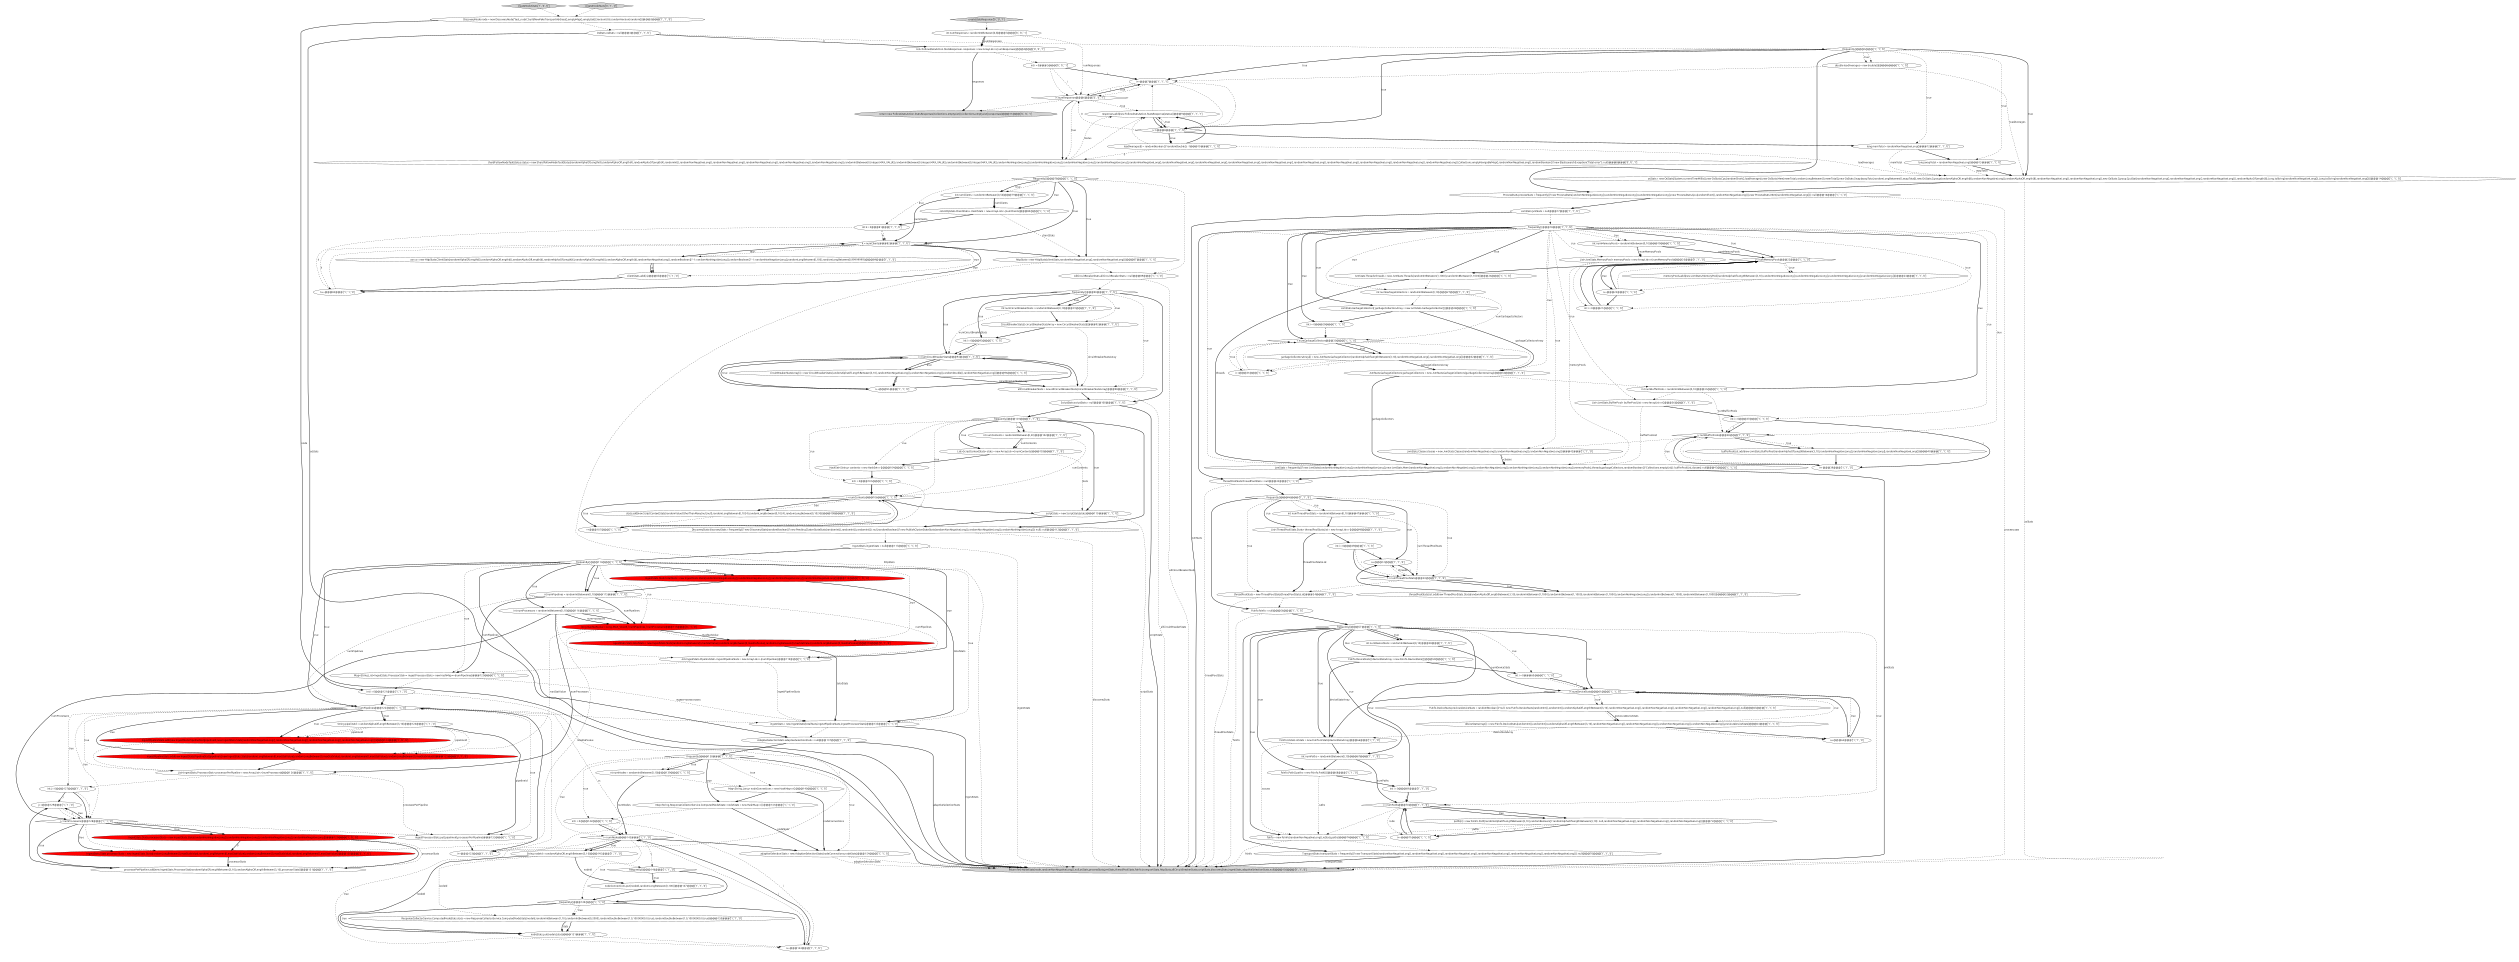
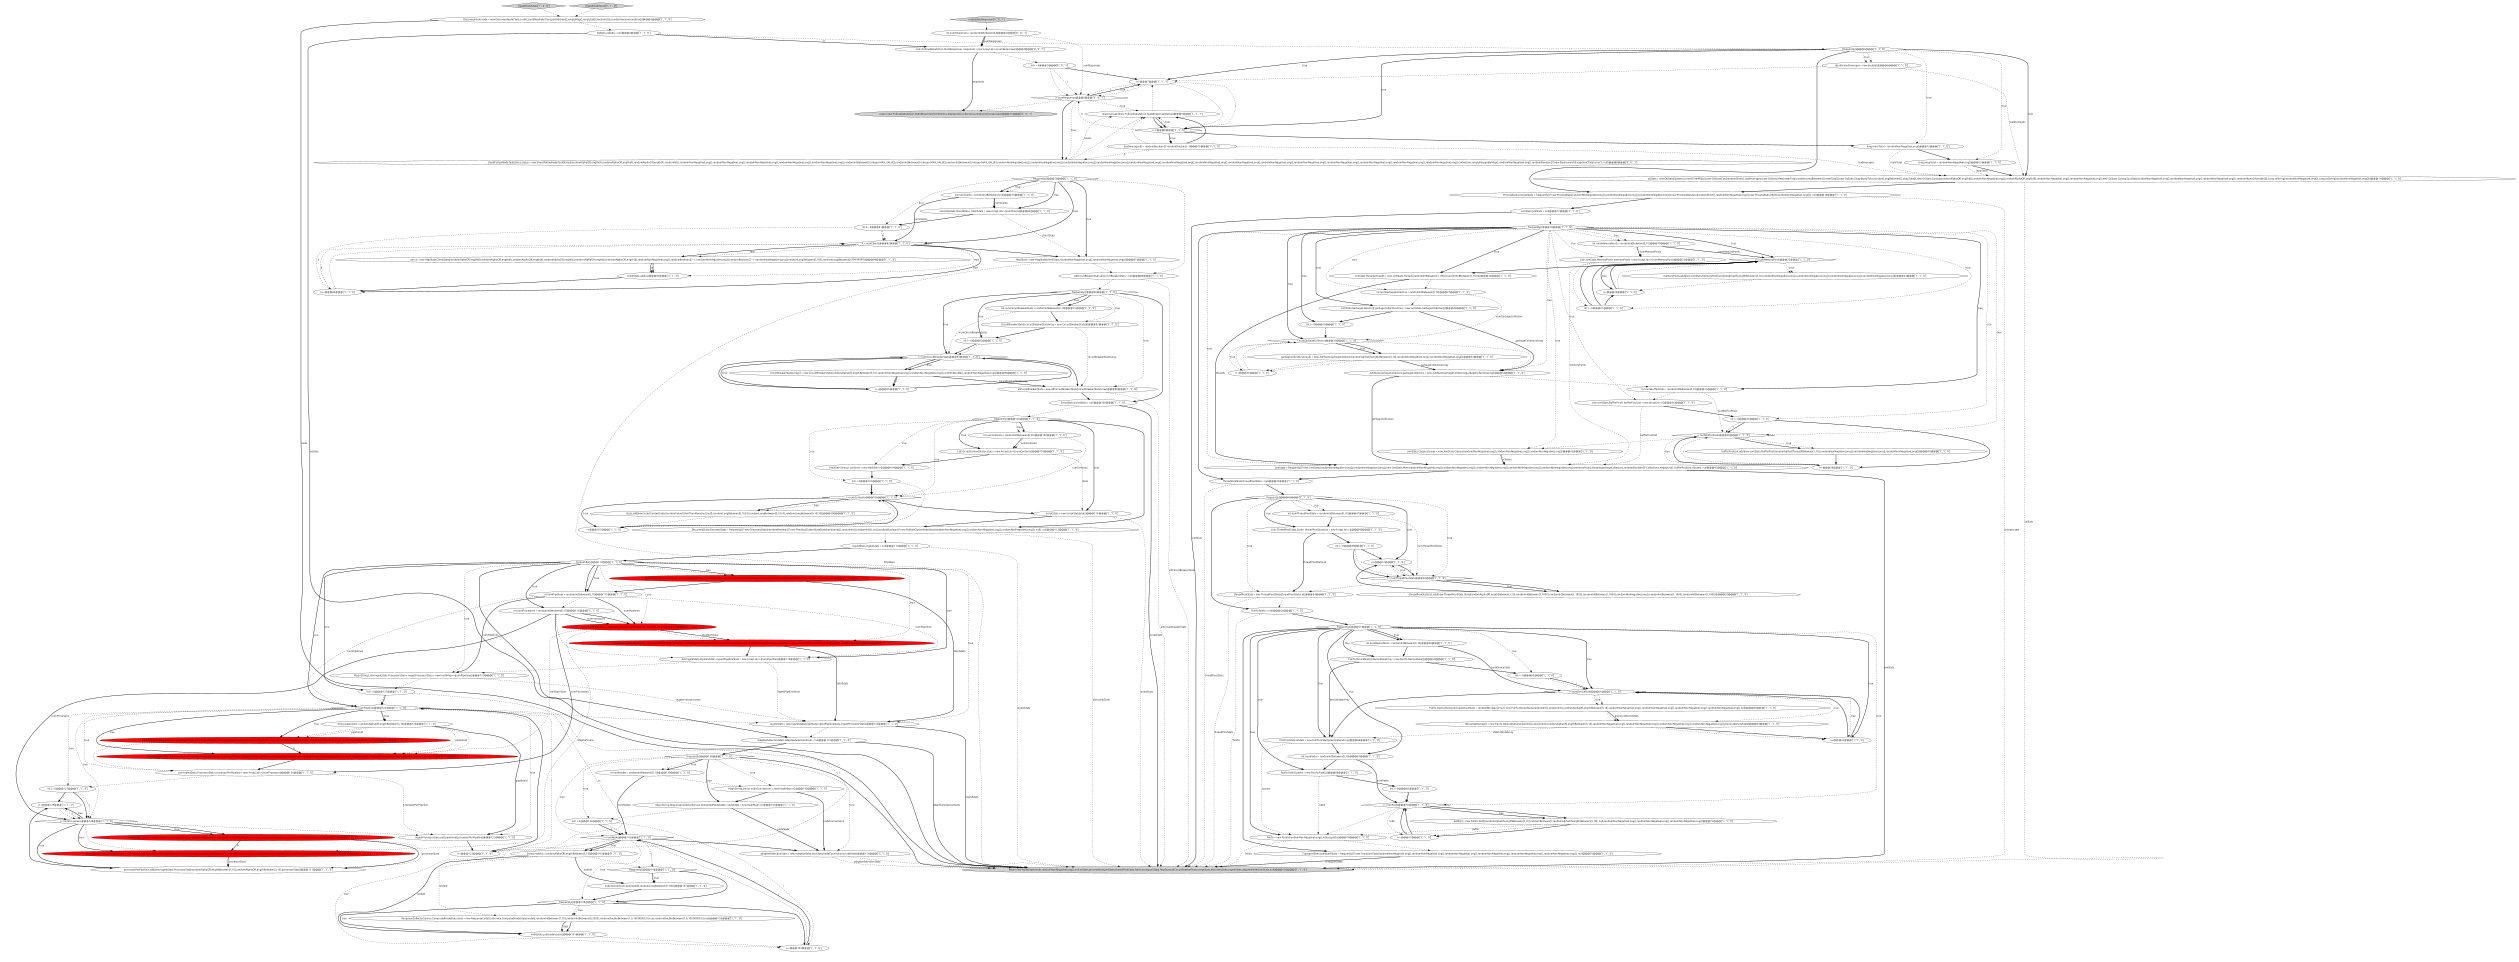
(1613, 300) -> (1608, 300)
(1054, 411) -> (1054, 411)
(1403, 570) -> (1403, 570)
(1423, 684) -> (1767, 634)
